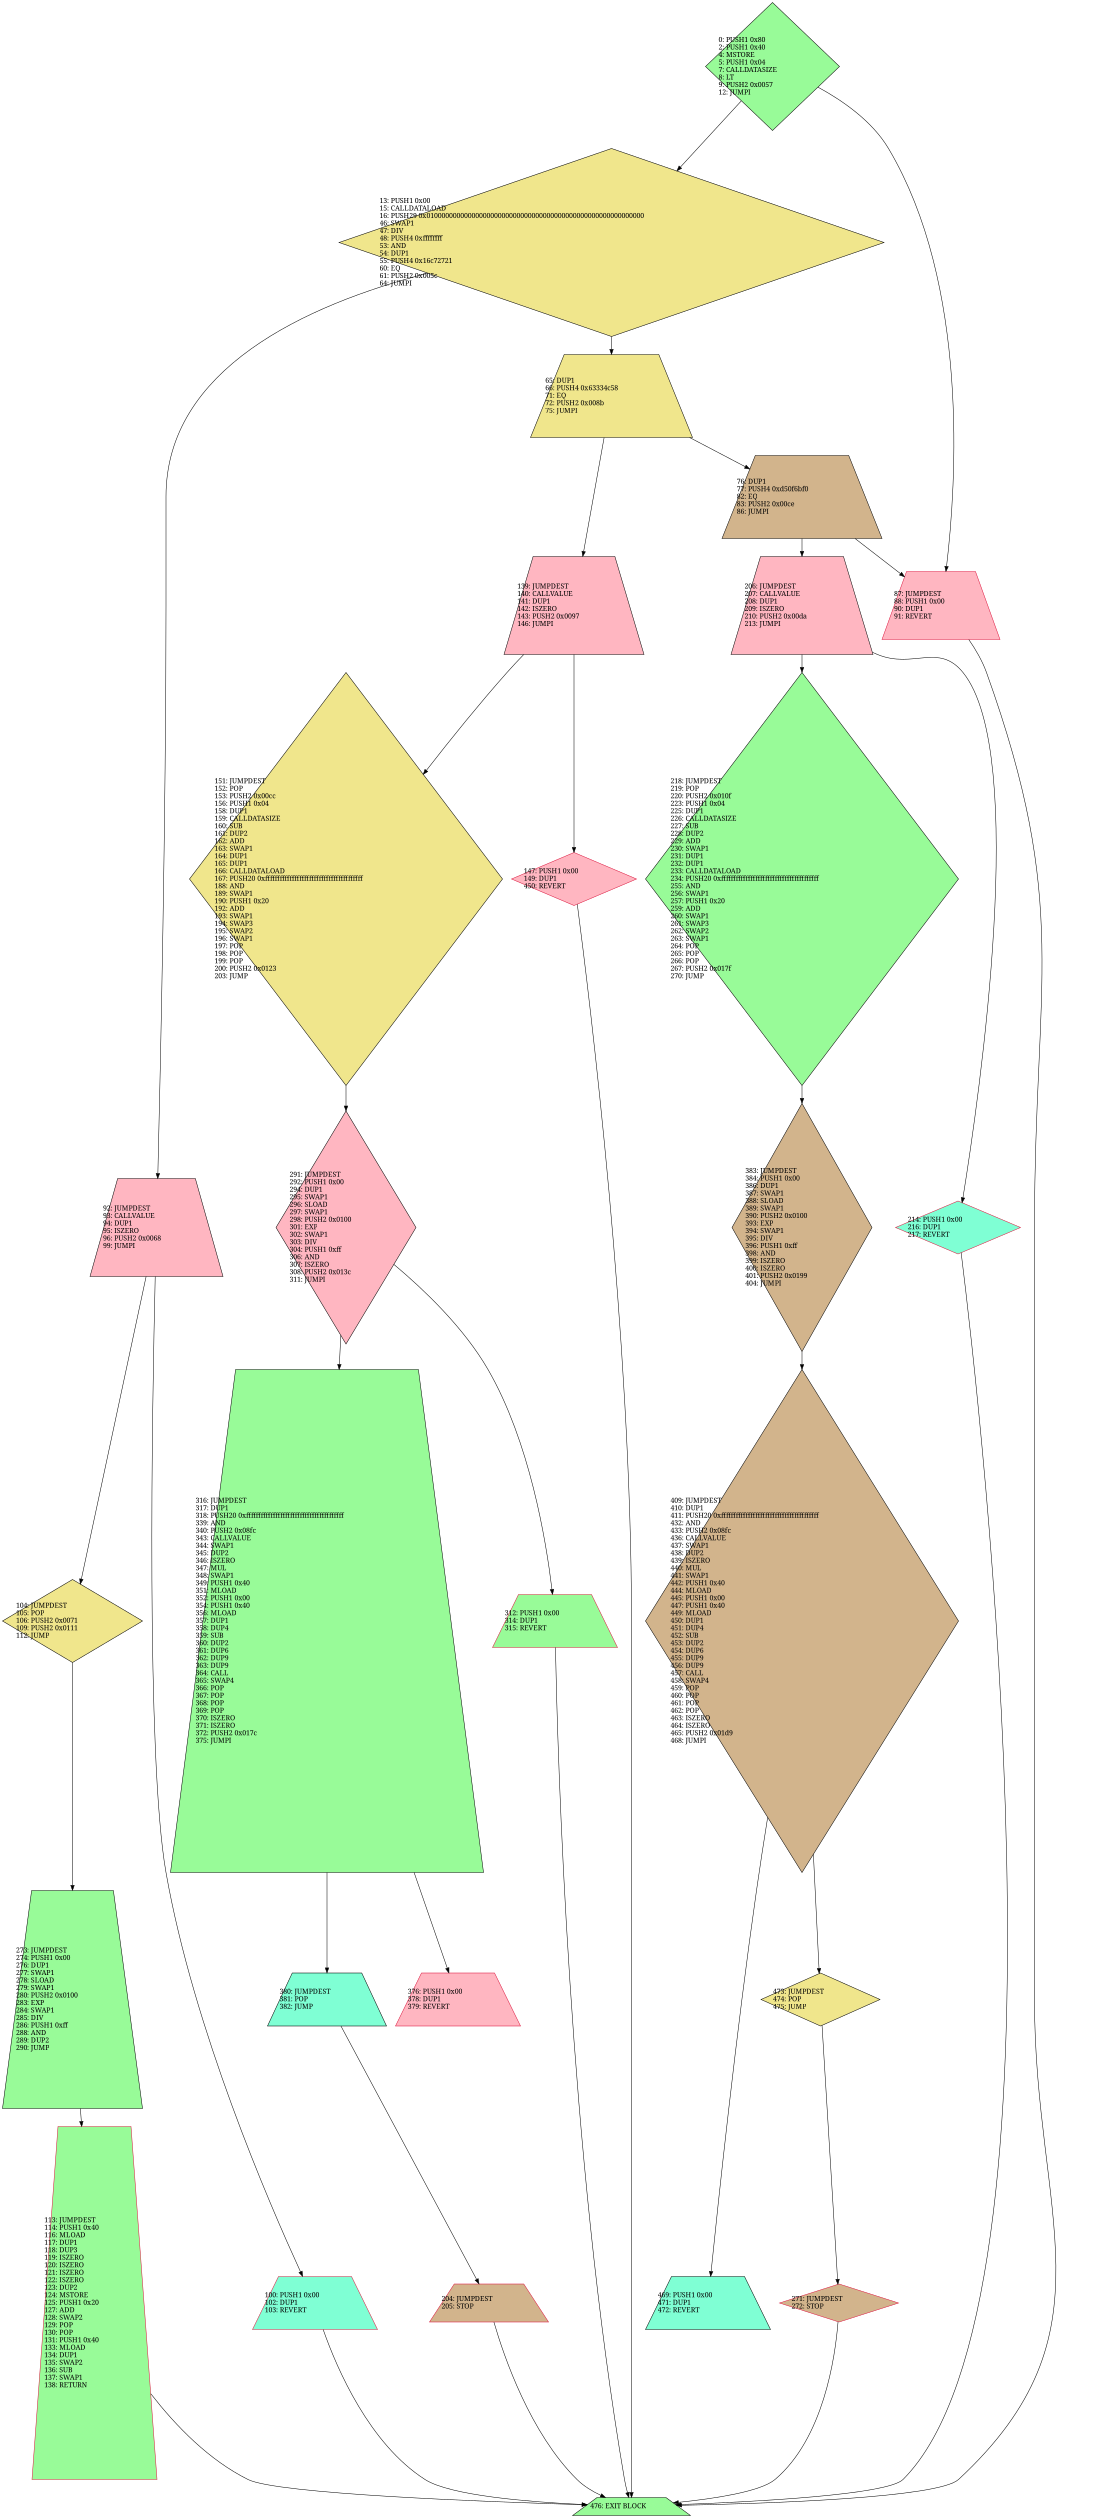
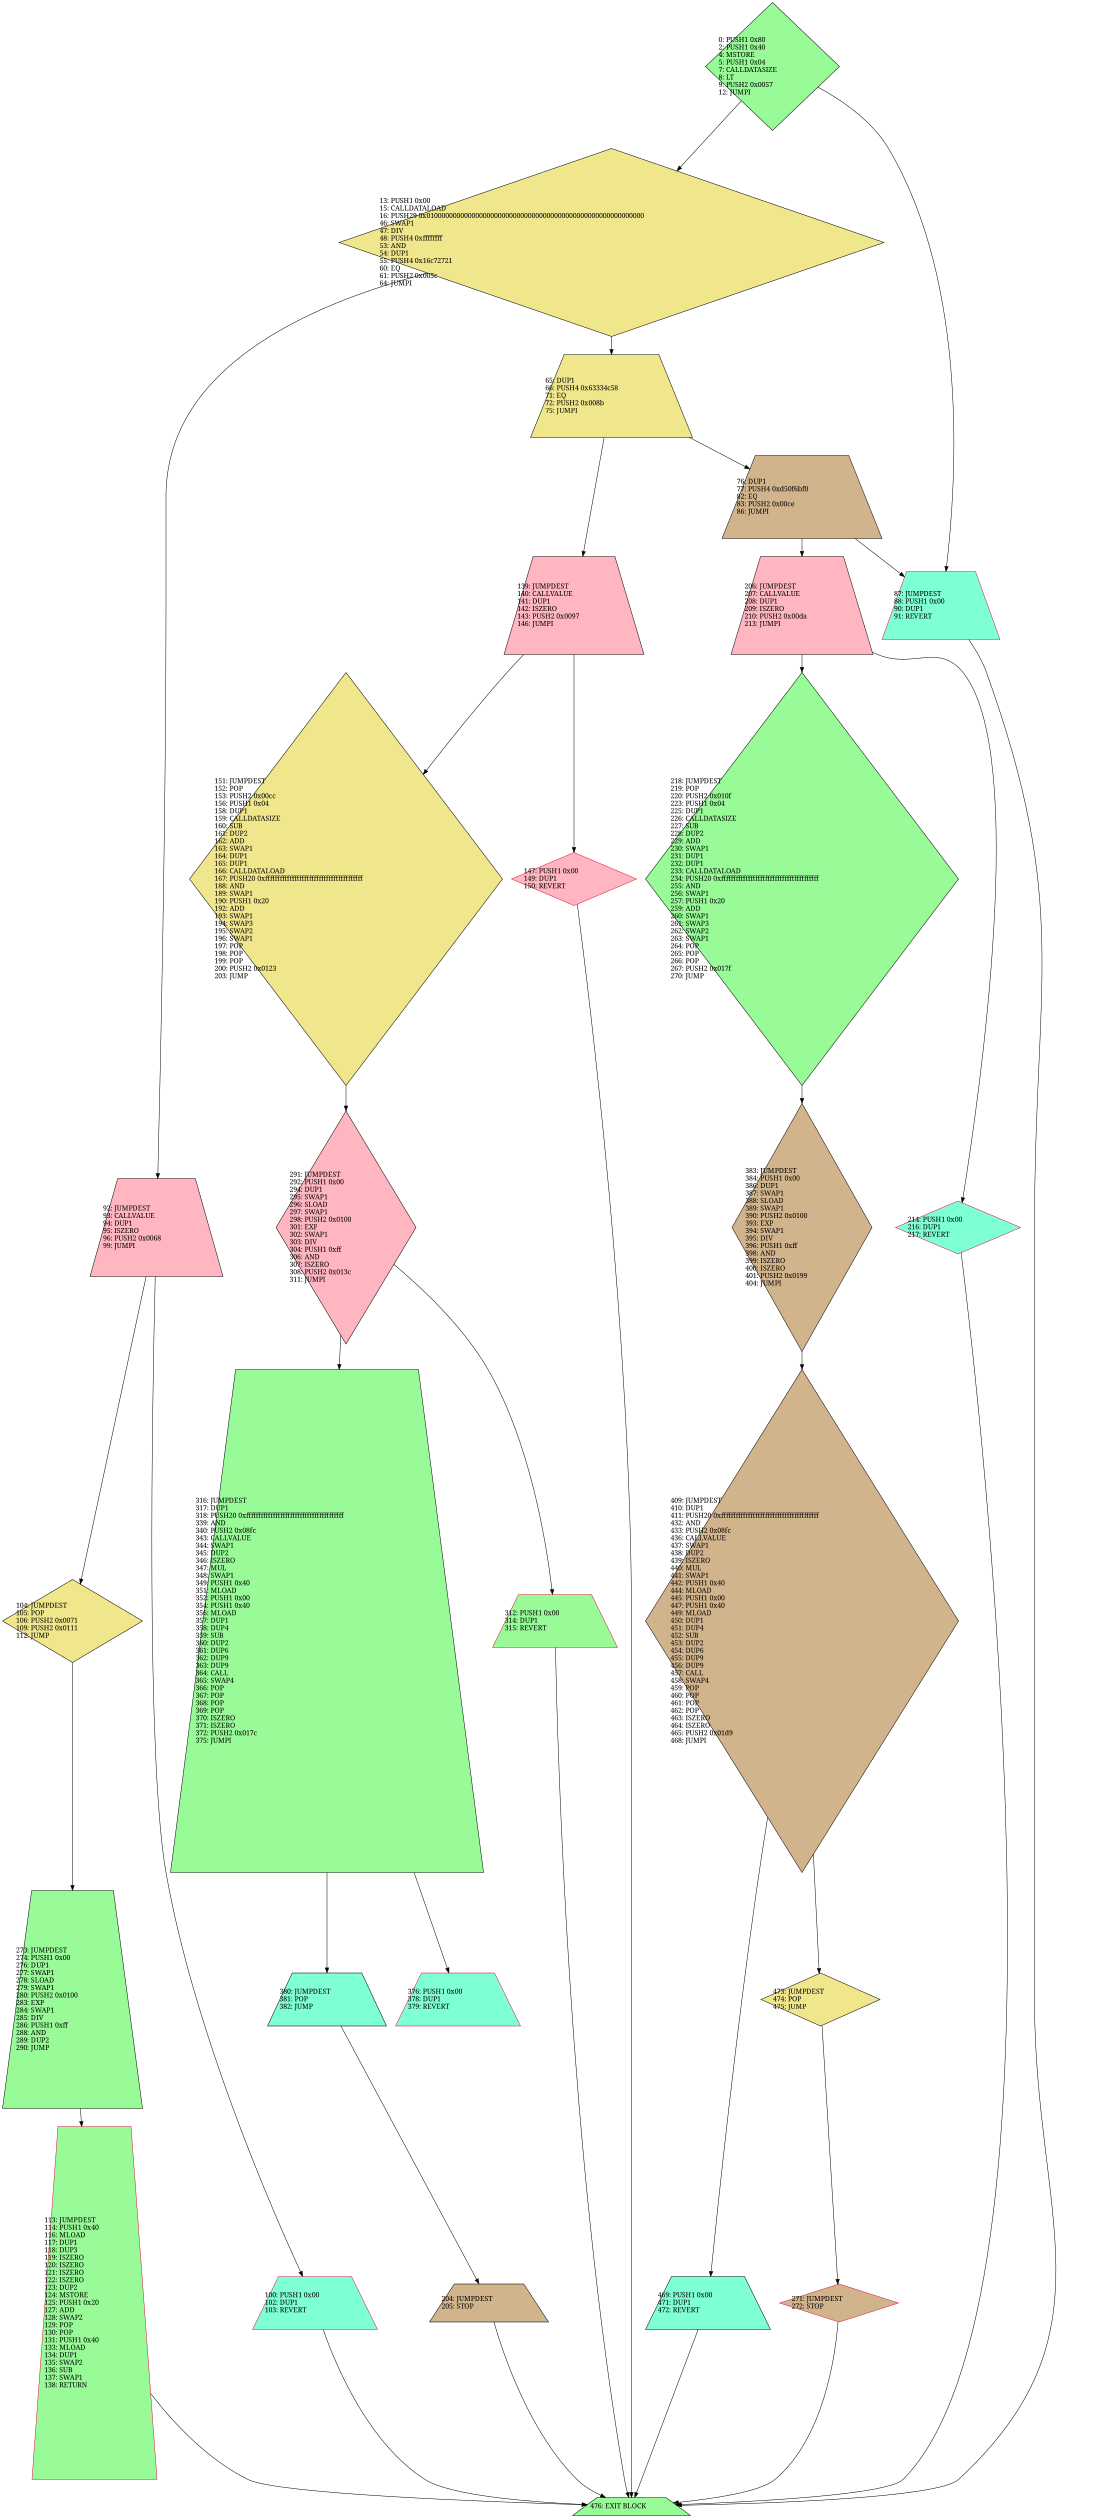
(941, 606) -> (941, 606)
(574, 879) -> (574, 879)
(458, 2000) -> (458, 2000)
(489, 2303) -> (489, 2303)
none -> (667, 2411)
